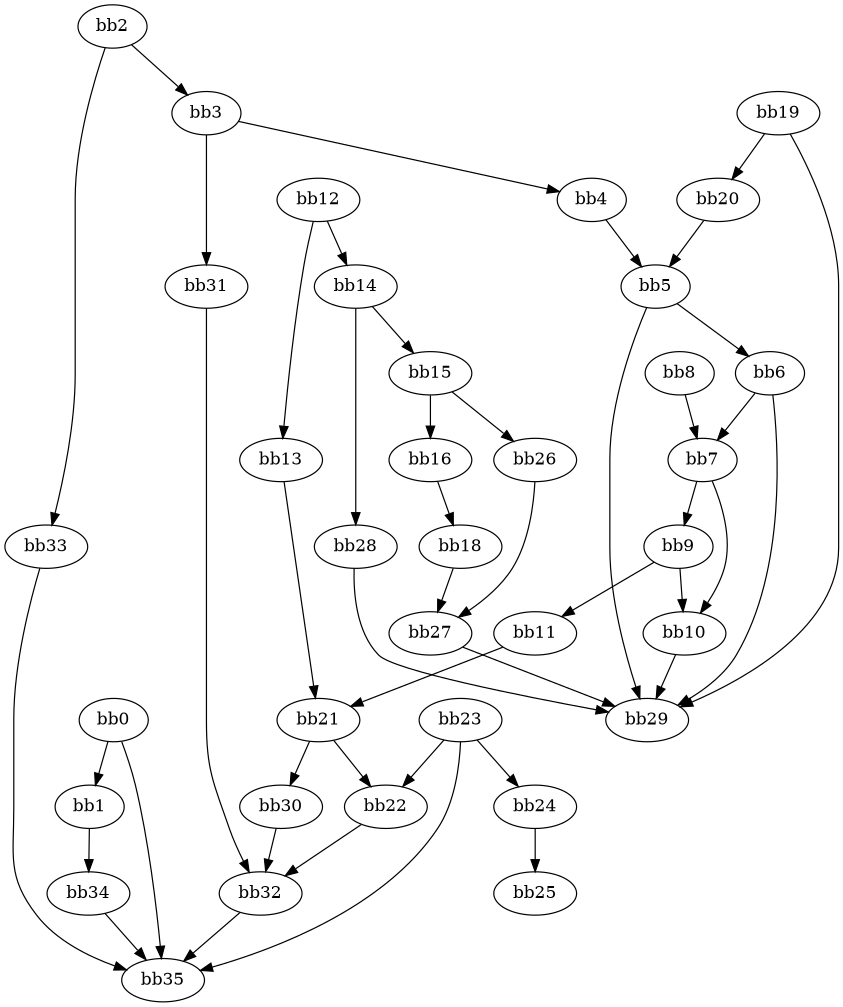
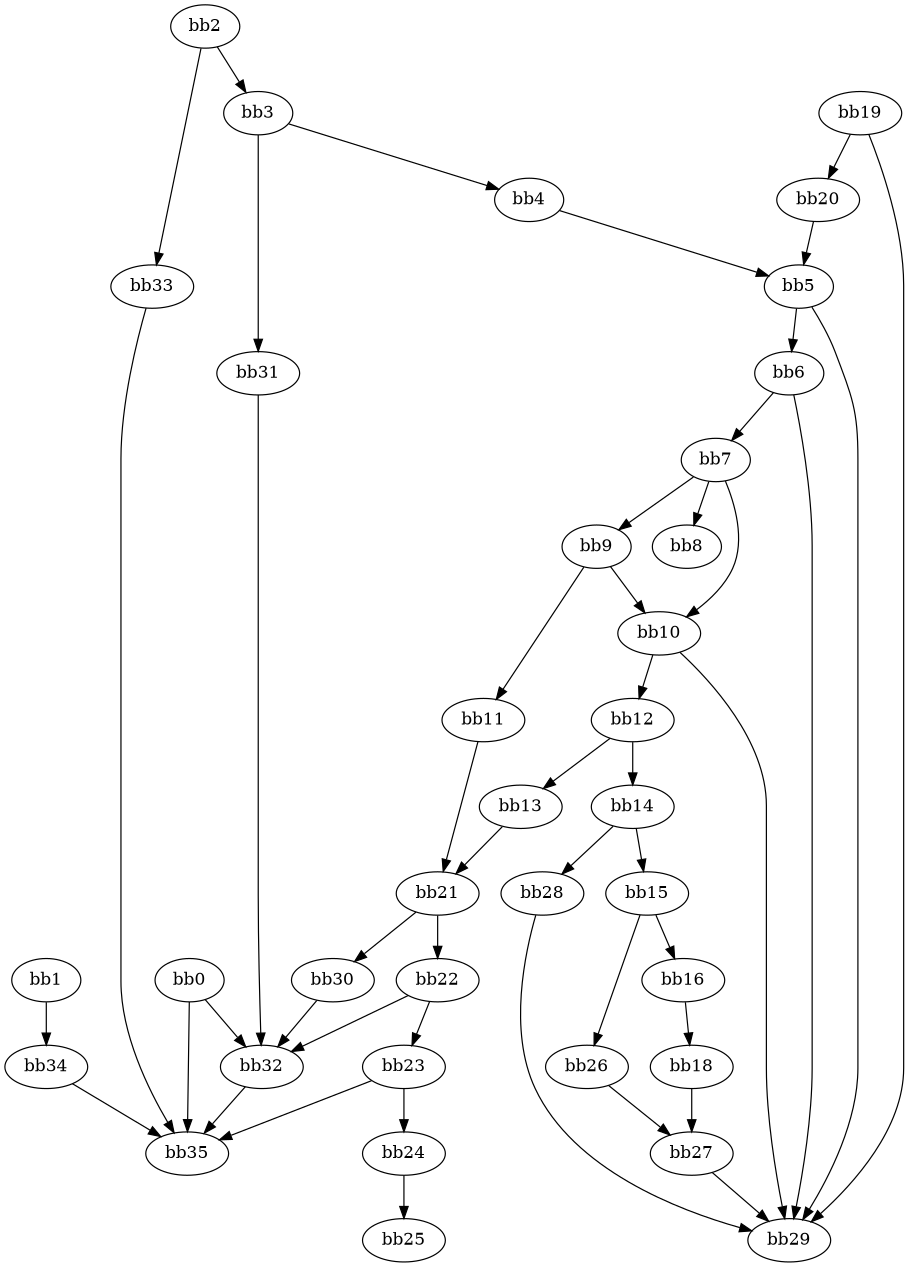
(690, 411) -> (703, 498)
none -> (648, 671)
(103, 758) -> (221, 1019)
(428, 759) -> (423, 1018)
